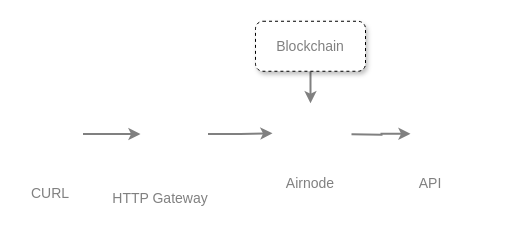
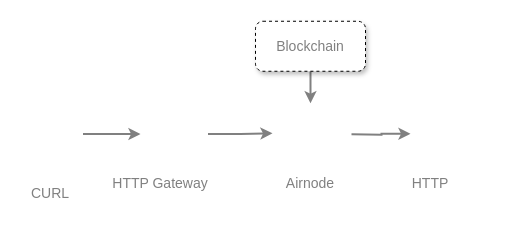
(431, 184) -> (431, 184)
(161, 198) -> (161, 183)
